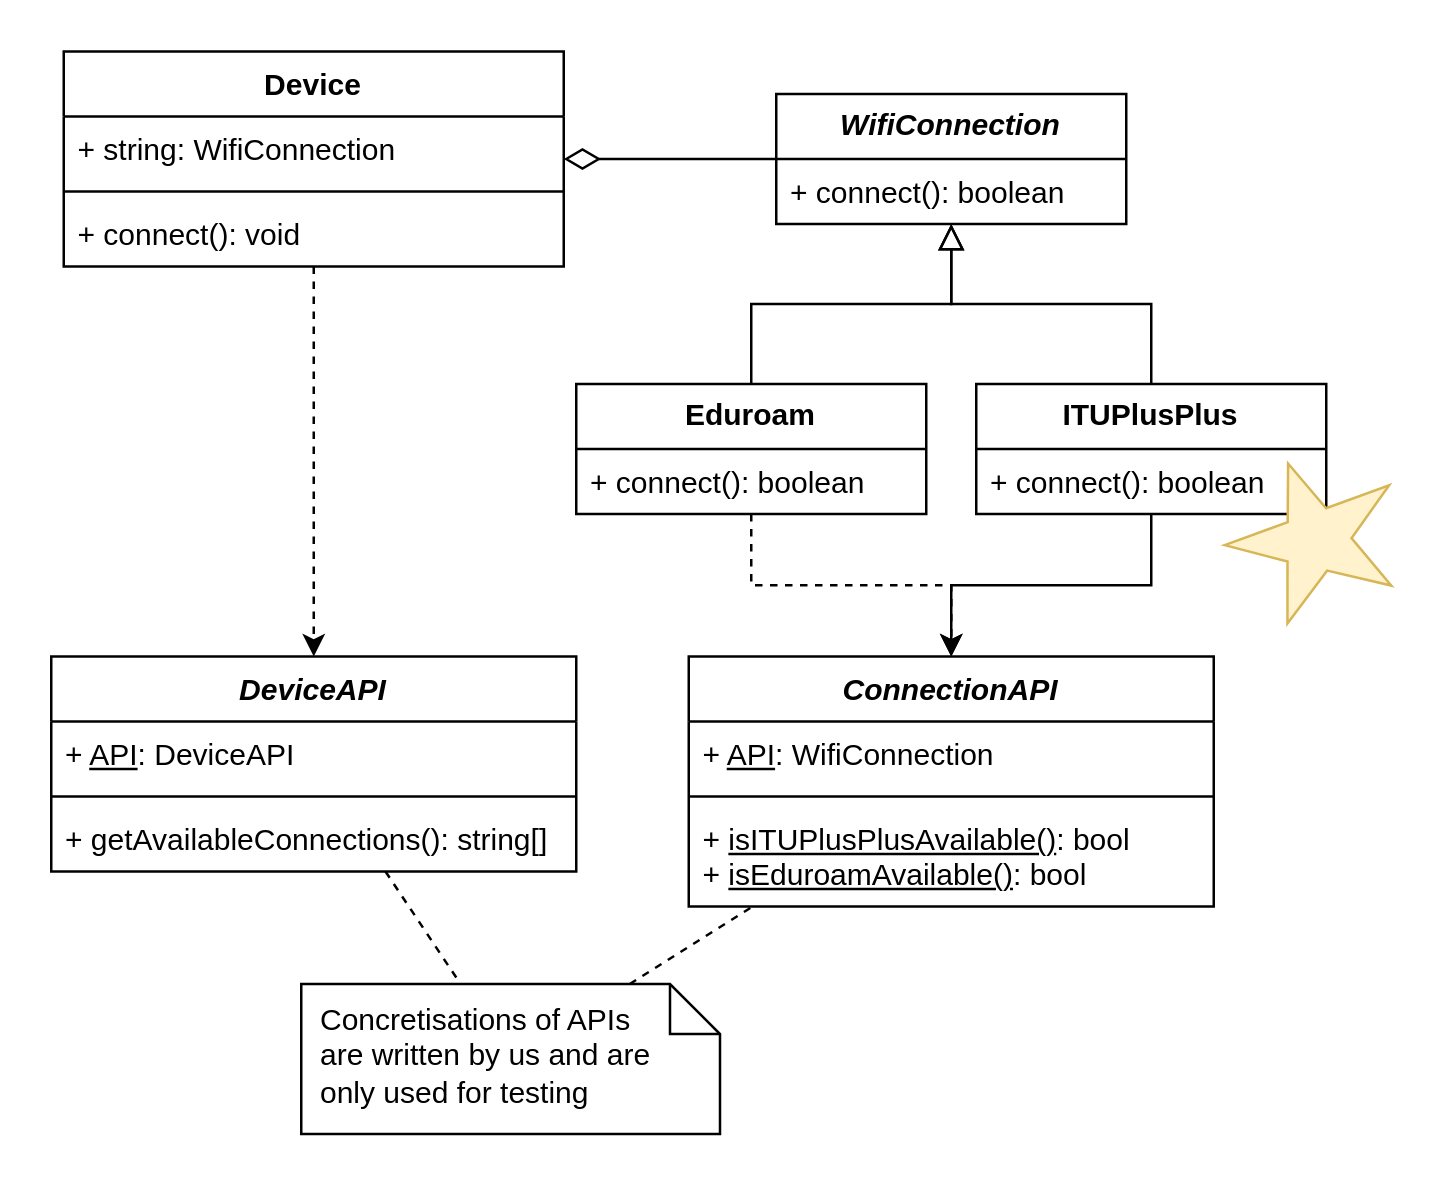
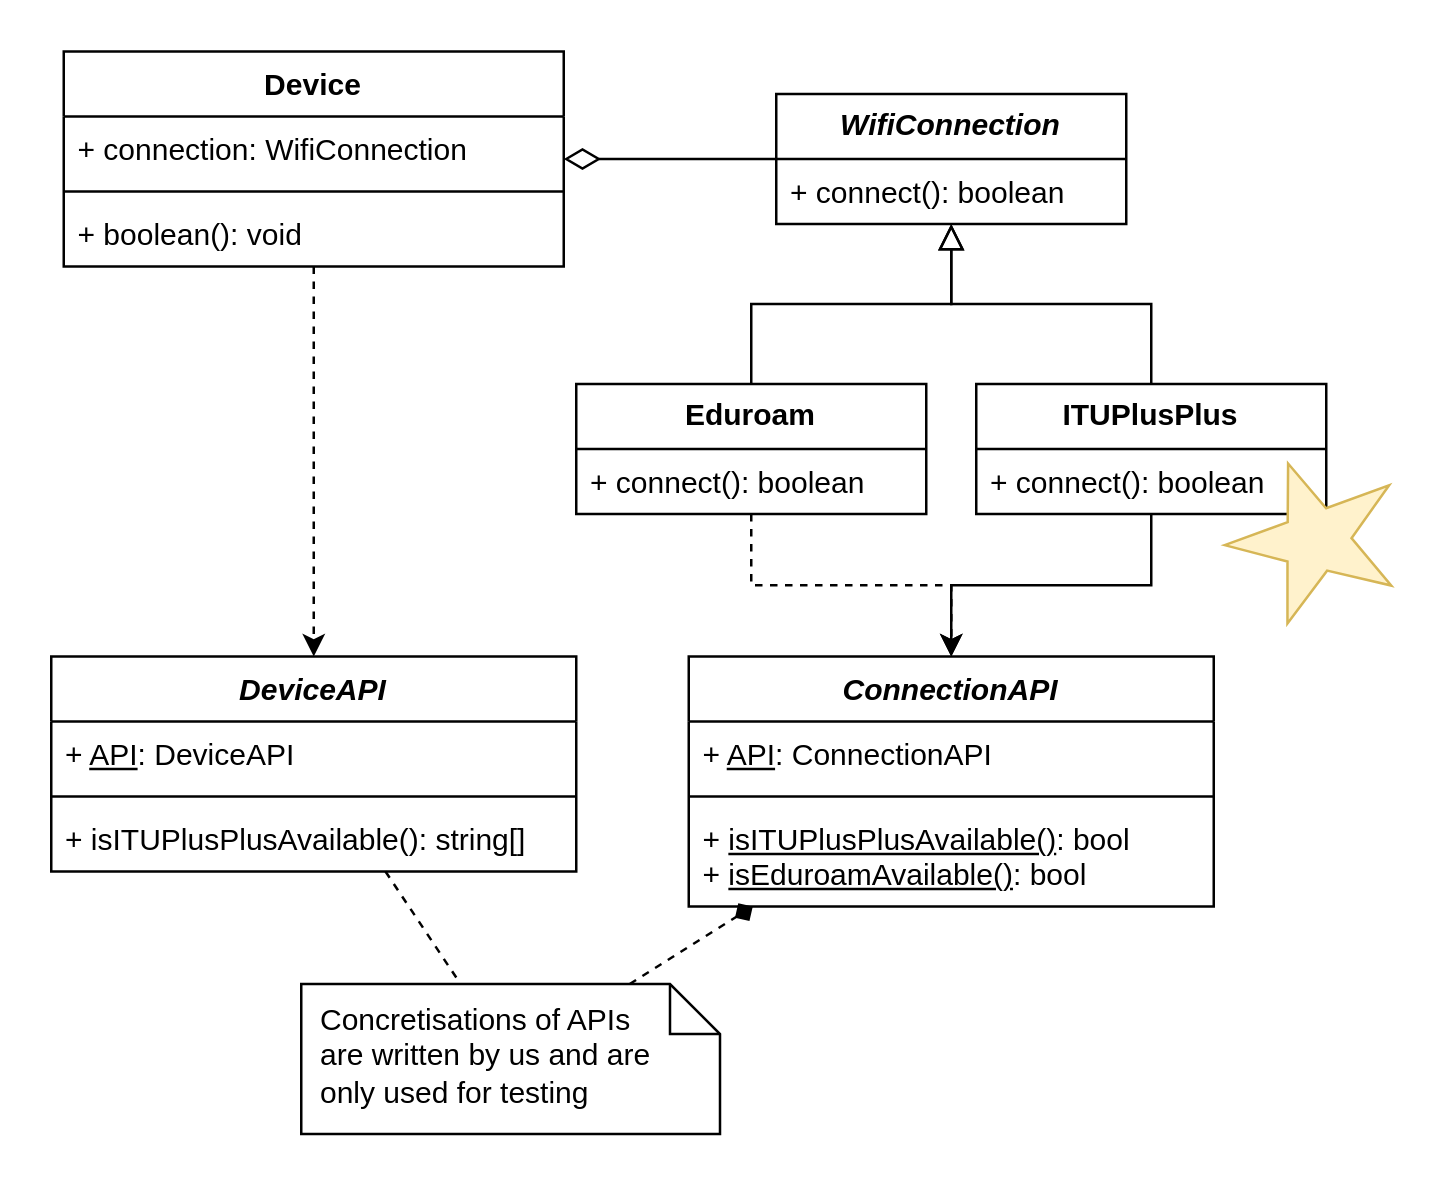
(253, 152) -> (287, 152)
(206, 237) -> (202, 237)
(857, 757) -> (856, 757)
(316, 860) -> (316, 860)
(740, 914) -> (736, 917)
